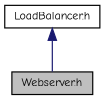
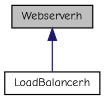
(52, 56) -> (52, 56)
